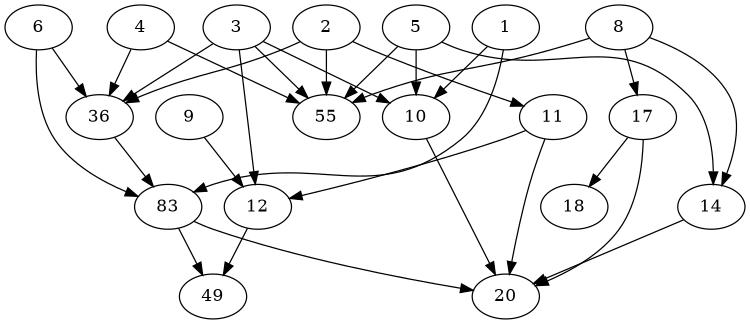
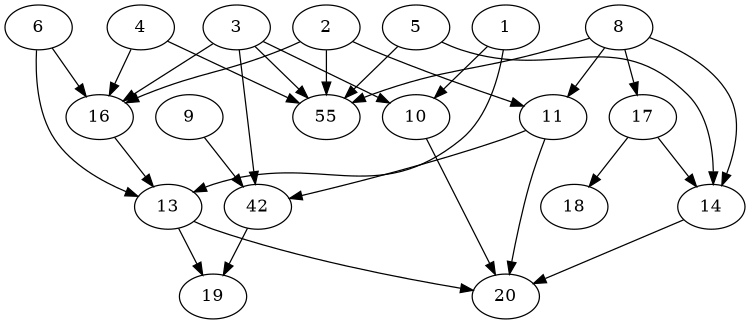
(416, 59) -> none
none -> (590, 67)
(100, 117) -> (100, 117)
(168, 207) -> (168, 207)
(258, 207) -> (258, 207)
(620, 227) -> (673, 157)
(213, 297) -> (213, 297)
